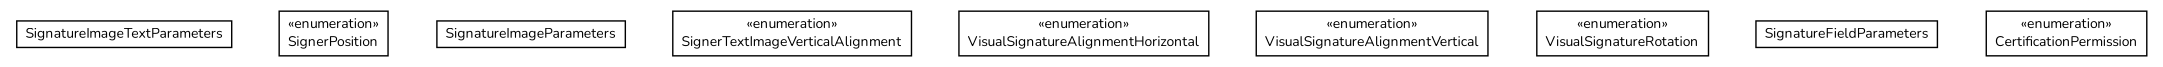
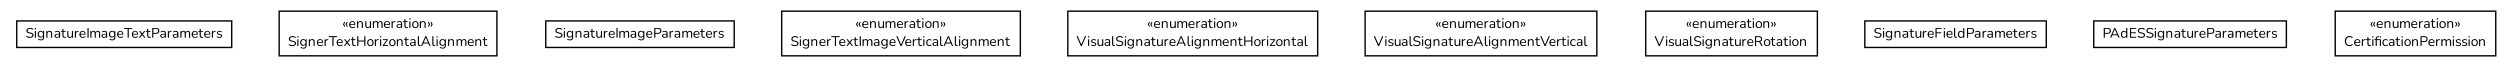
(334, 34) -> none
none -> (388, 34)
none -> (2190, 34)
